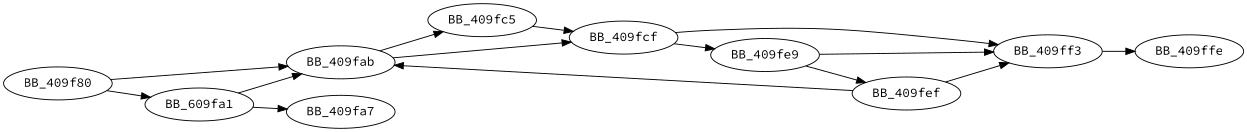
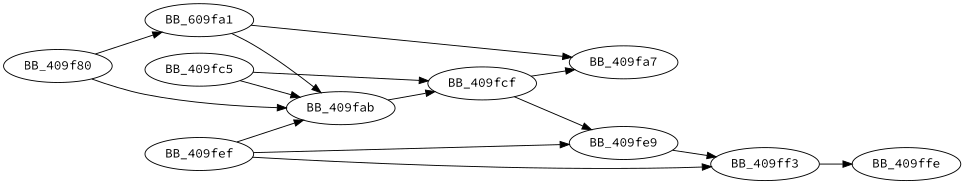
(833, 29) -> (548, 74)
(407, 43) -> (266, 88)
(831, 73) -> (407, 149)
